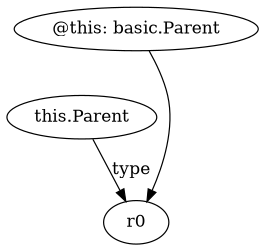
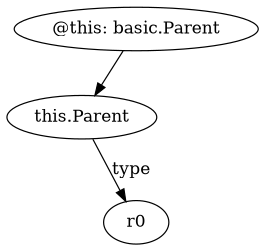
(170, 120) -> (112, 68)
